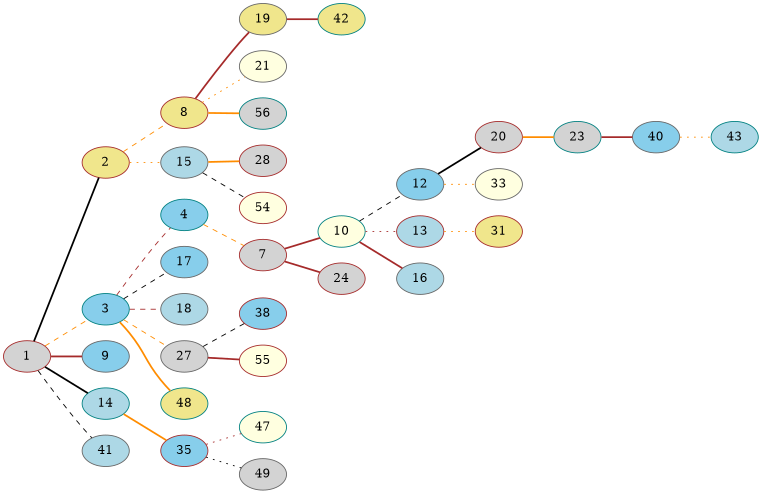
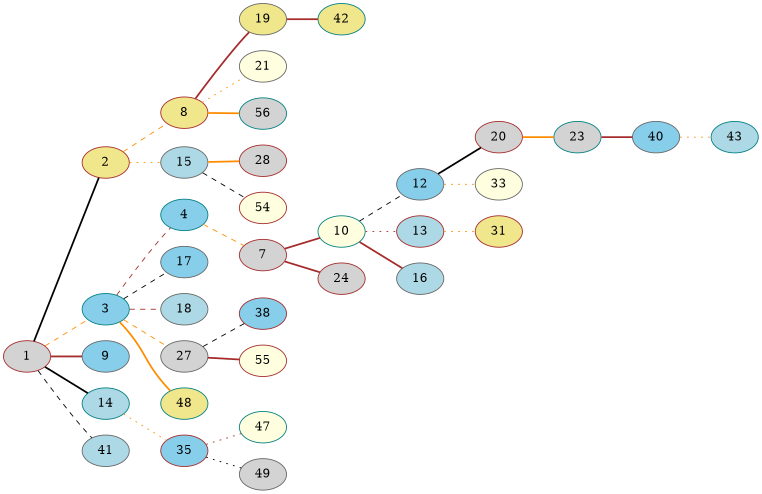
(145, 427) -> (145, 427)
